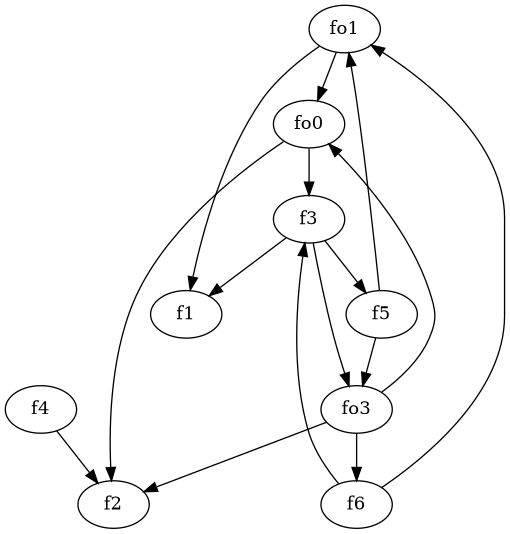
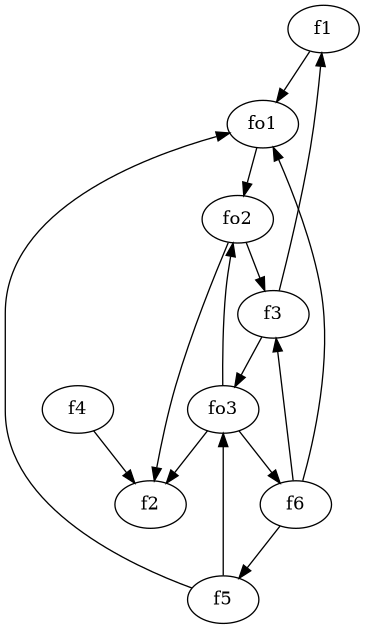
(309, 124) -> (238, 219)
(234, 149) -> (297, 71)
(341, 262) -> (264, 547)
